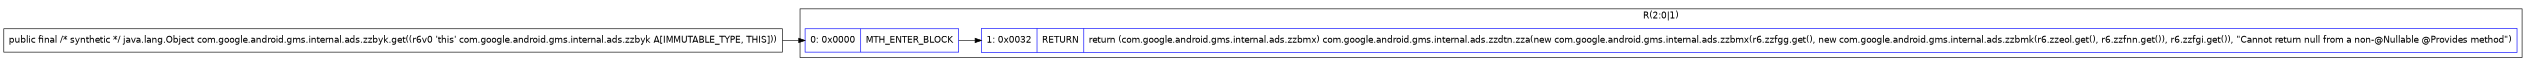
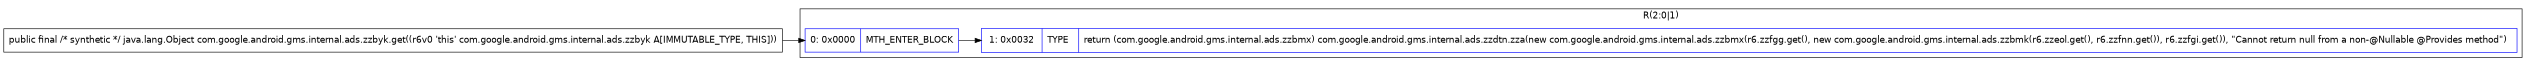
(1060, 40) -> (1058, 40)
